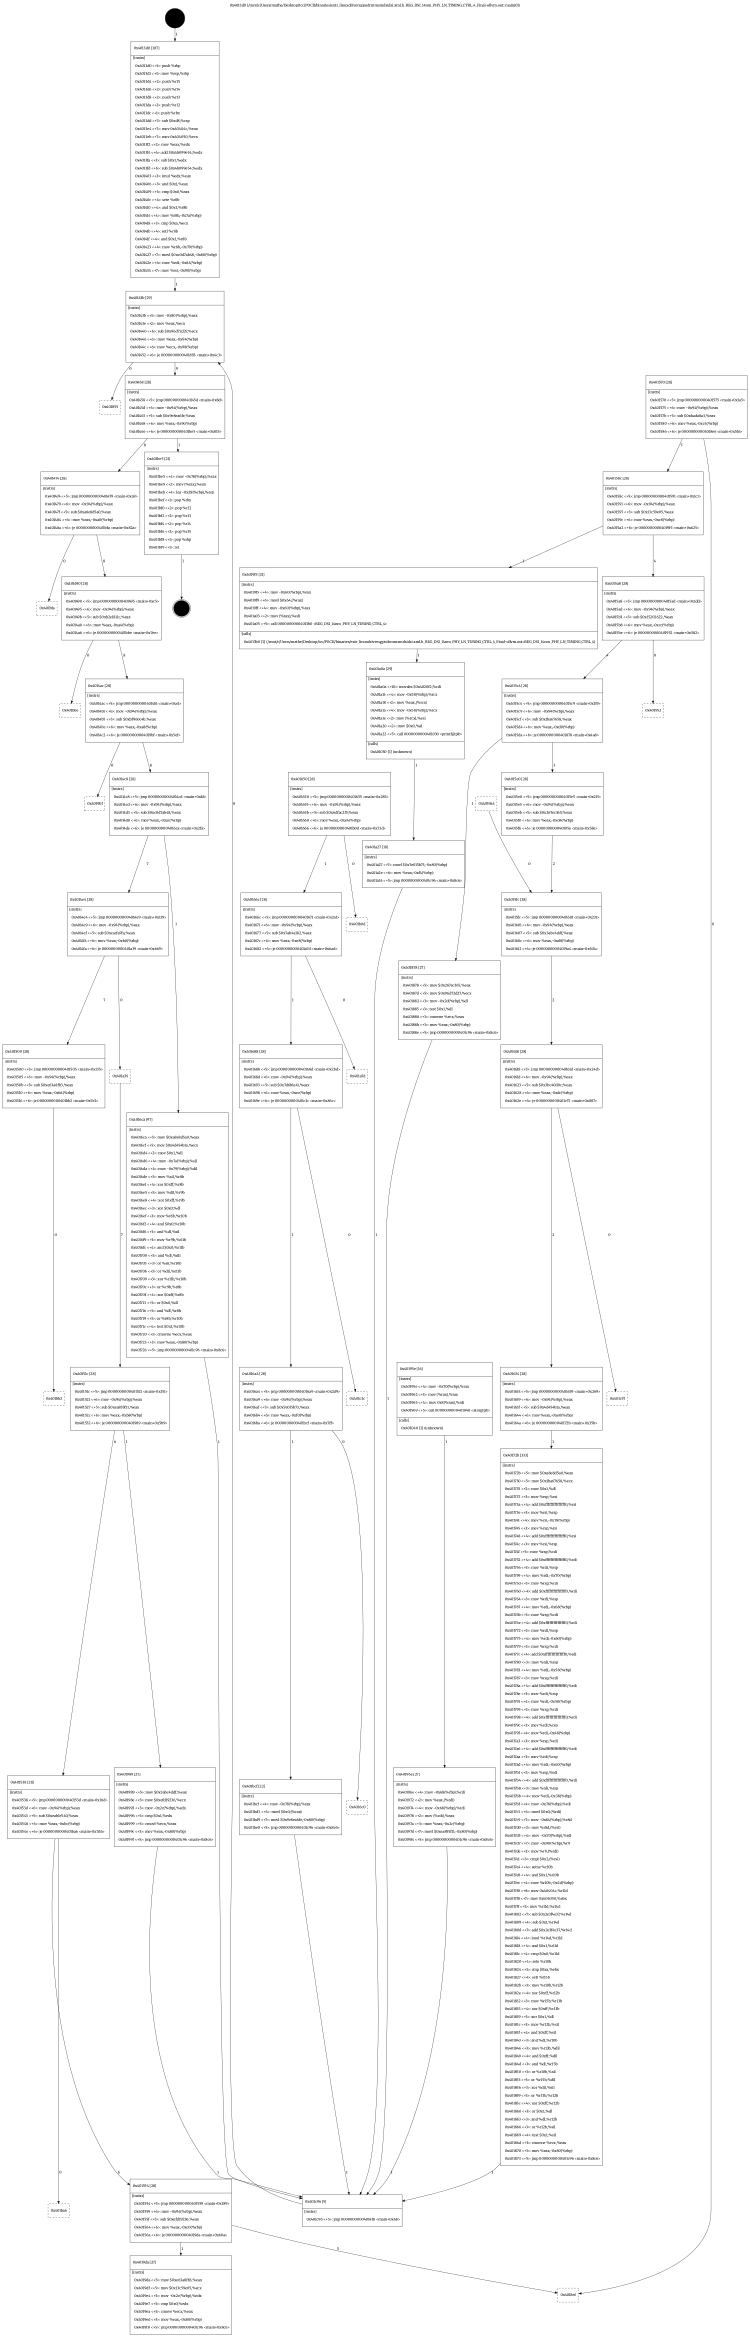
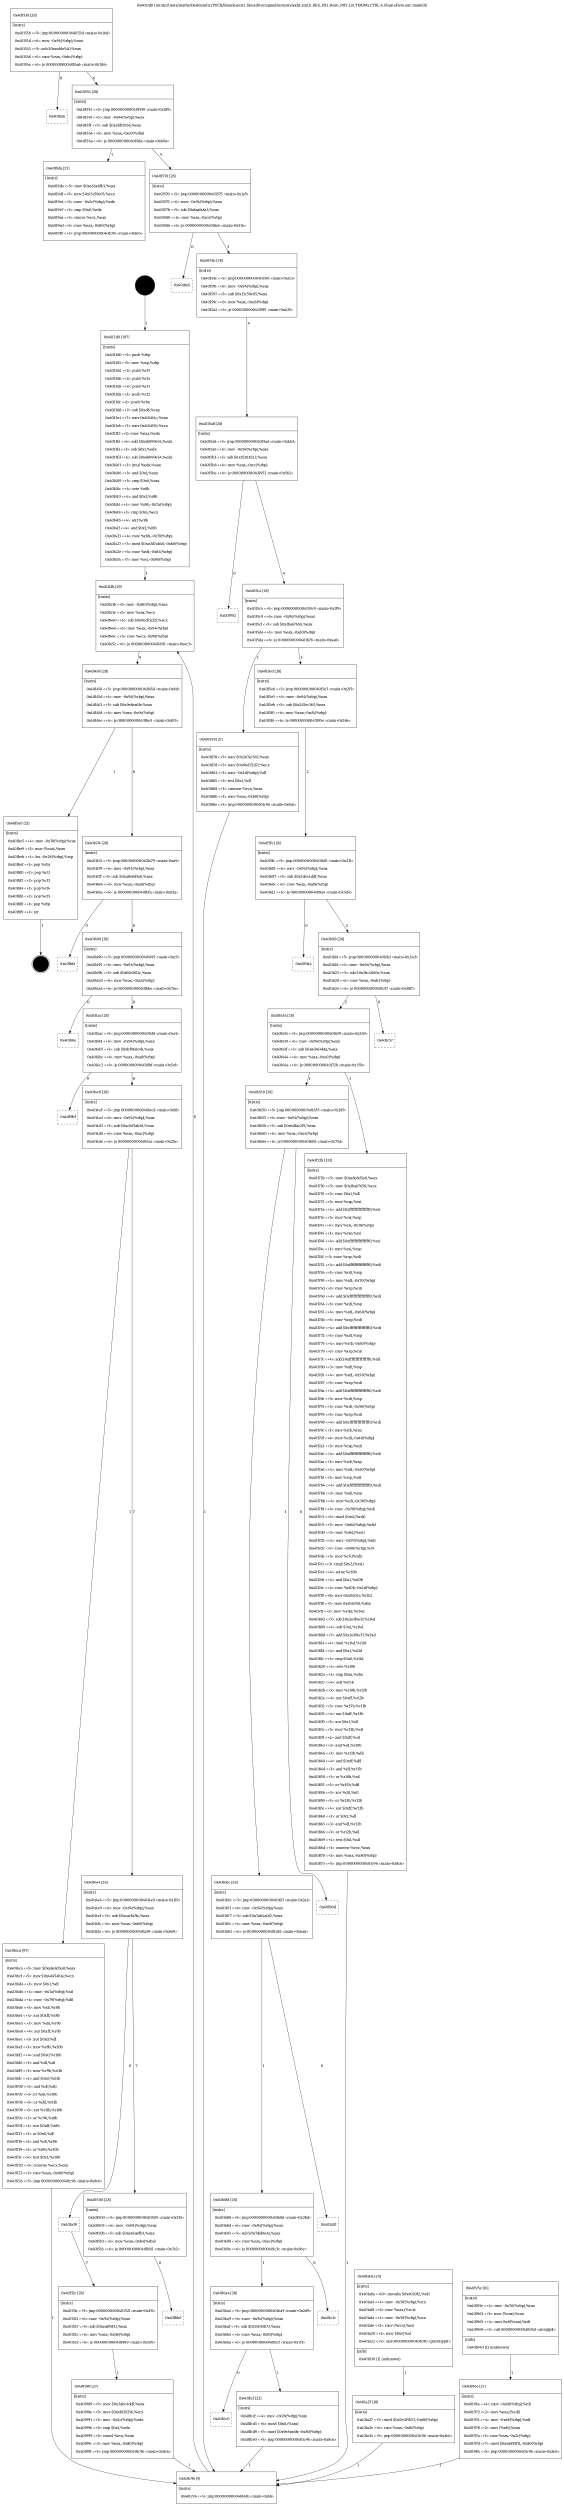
(110, 407) -> none
(418, 608) -> none
(508, 852) -> (304, 927)
none -> (308, 1078)
(88, 1602) -> none
(393, 2262) -> (161, 158)
